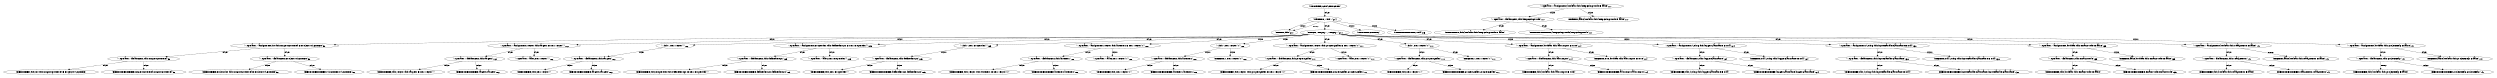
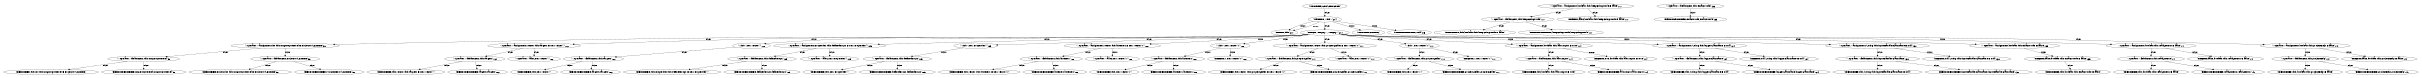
(1592, 52) -> (1592, 52)
(2073, 52) -> none
(2271, 52) -> (2195, 52)
(2073, 65) -> (2067, 65)
(2384, 65) -> (2308, 65)
